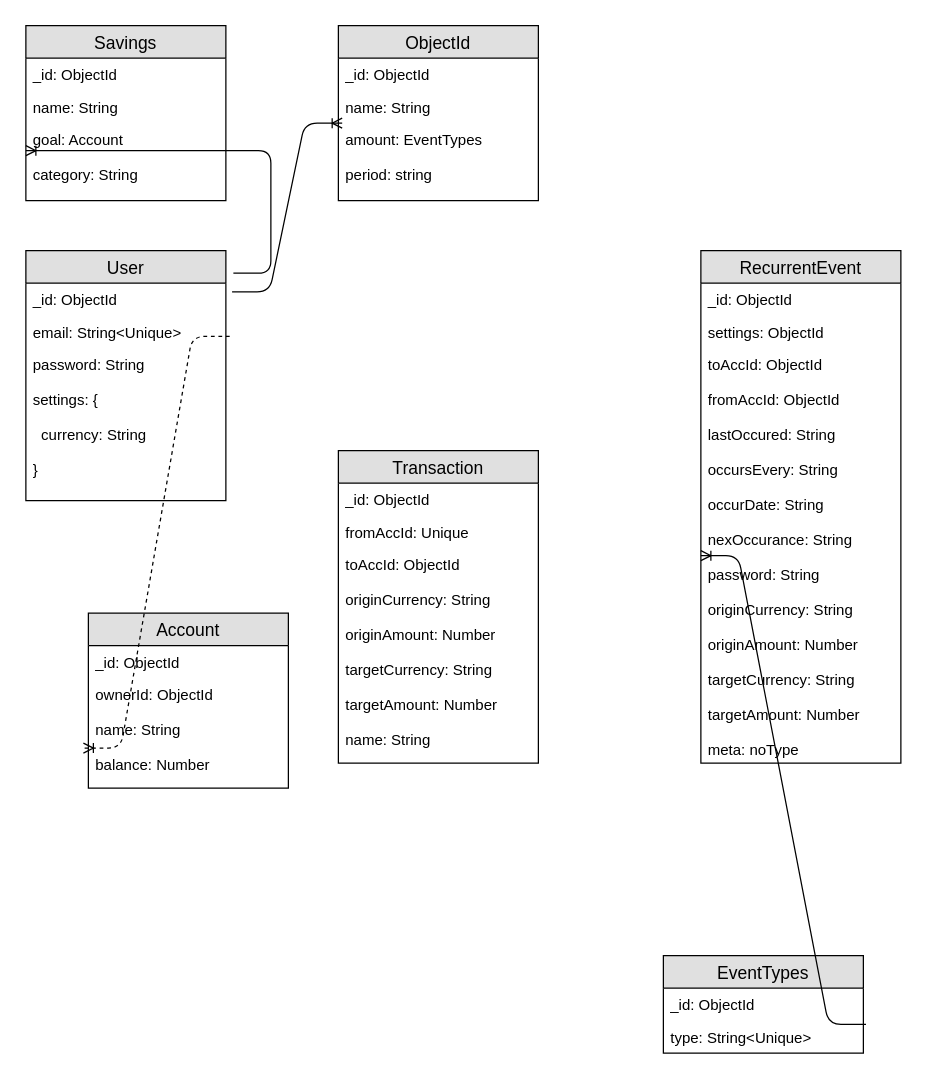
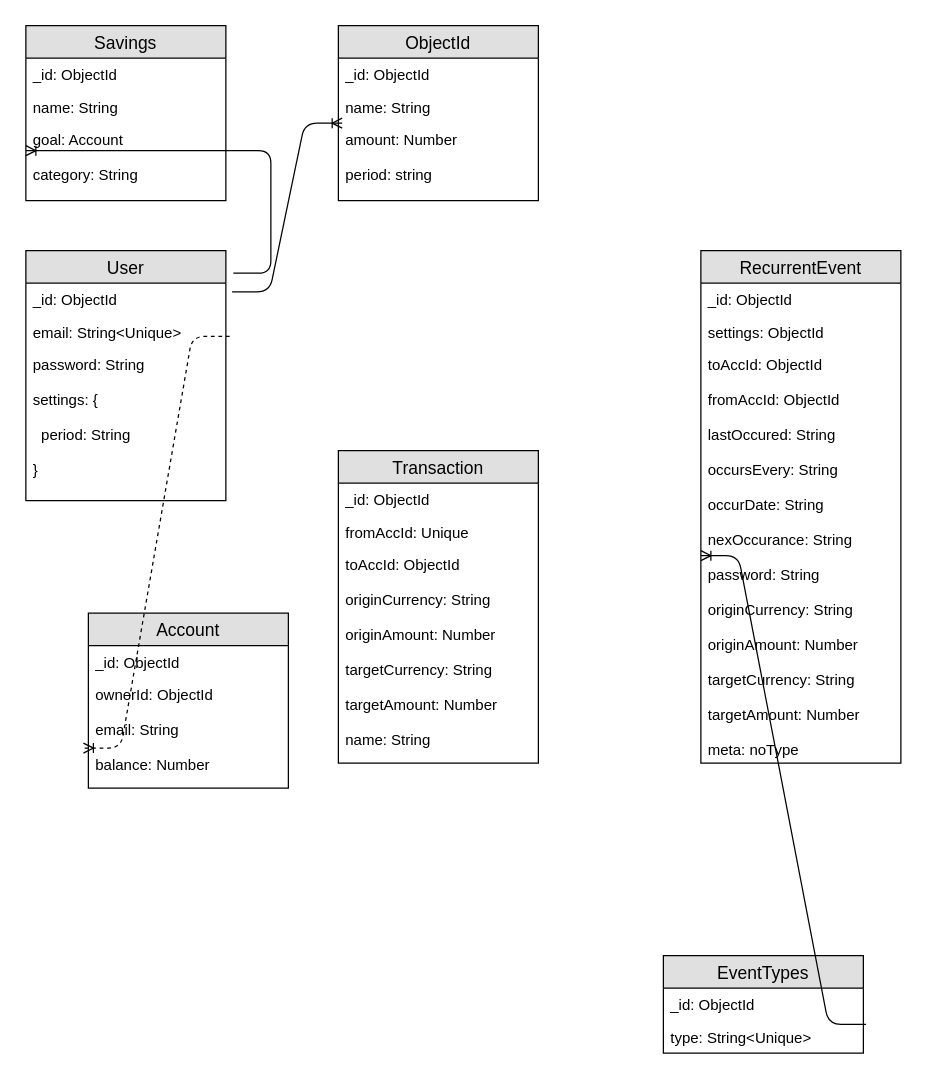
(417, 140) -> (400, 140)
(94, 365) -> (94, 365)
(163, 695) -> (163, 695)
